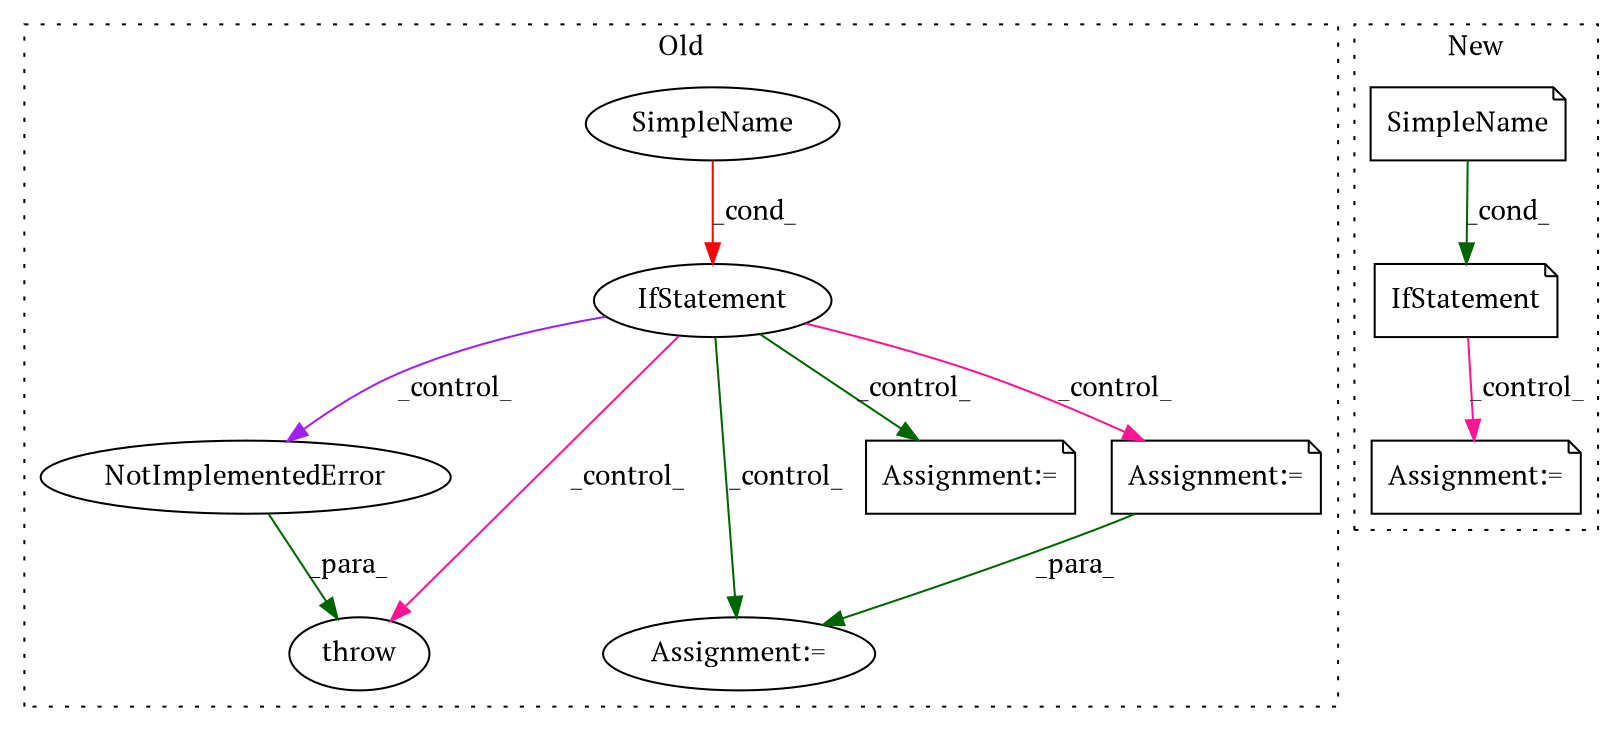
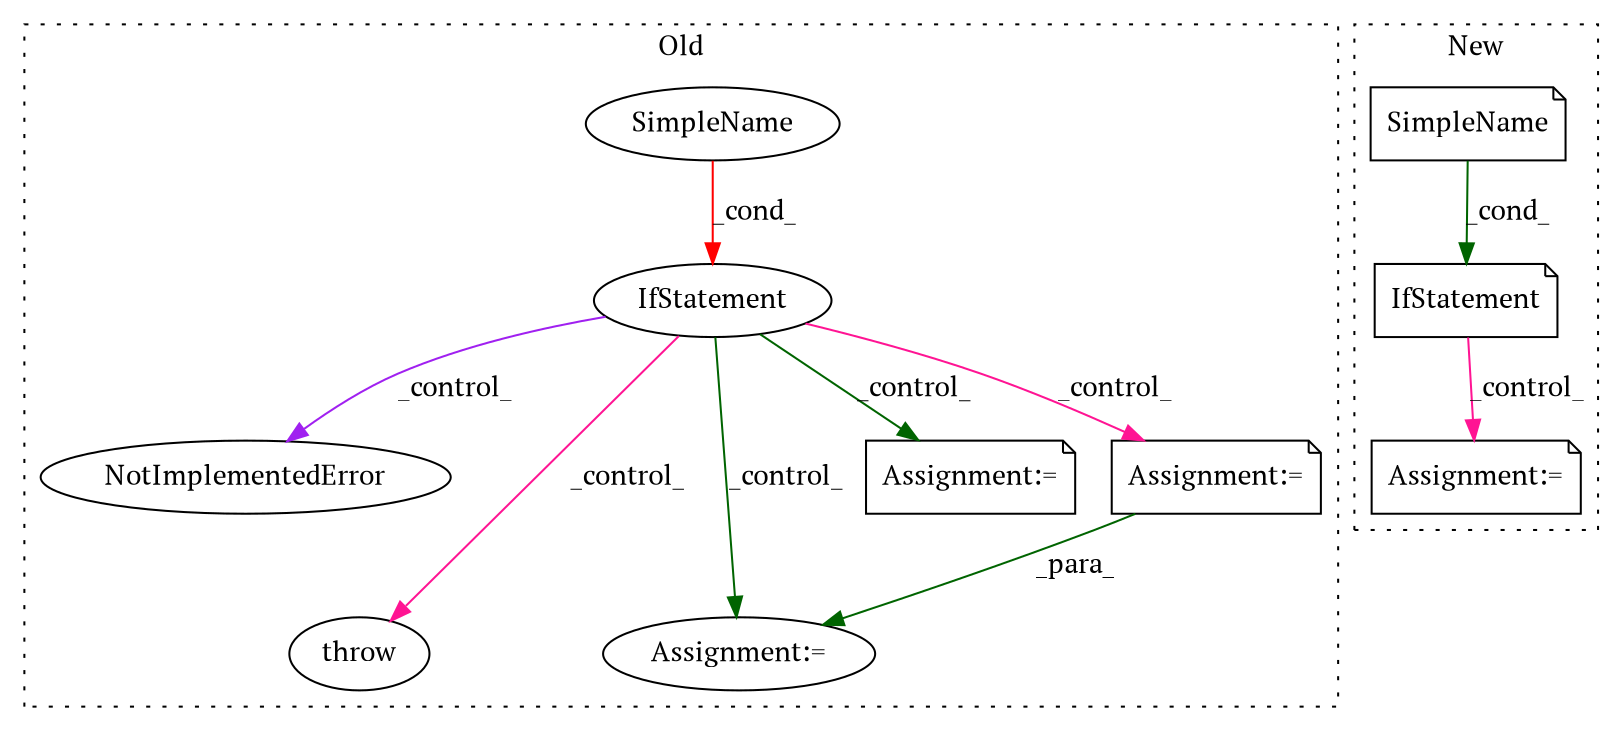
(297, 558) -> none
